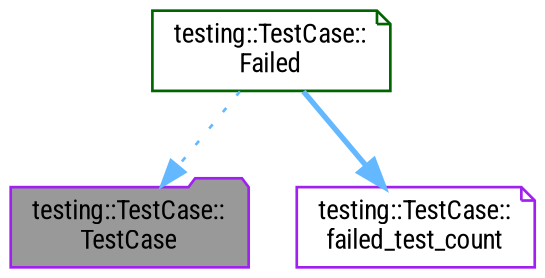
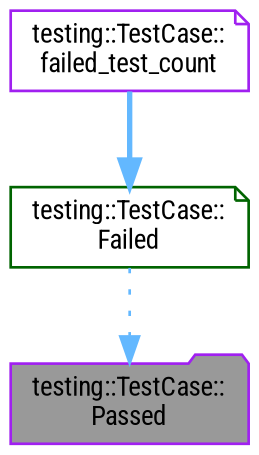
(335, 129) -> (130, 125)
(130, 227) -> (130, 404)
